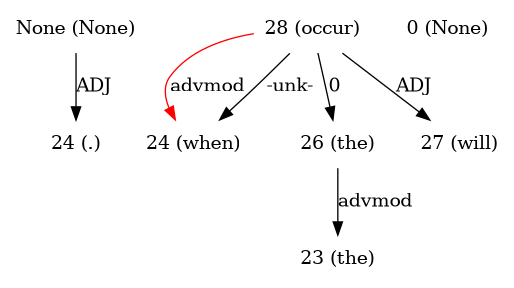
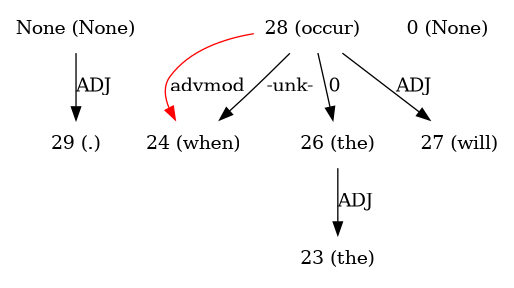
(76, 144) -> (76, 144)
(376, 202) -> (356, 202)
